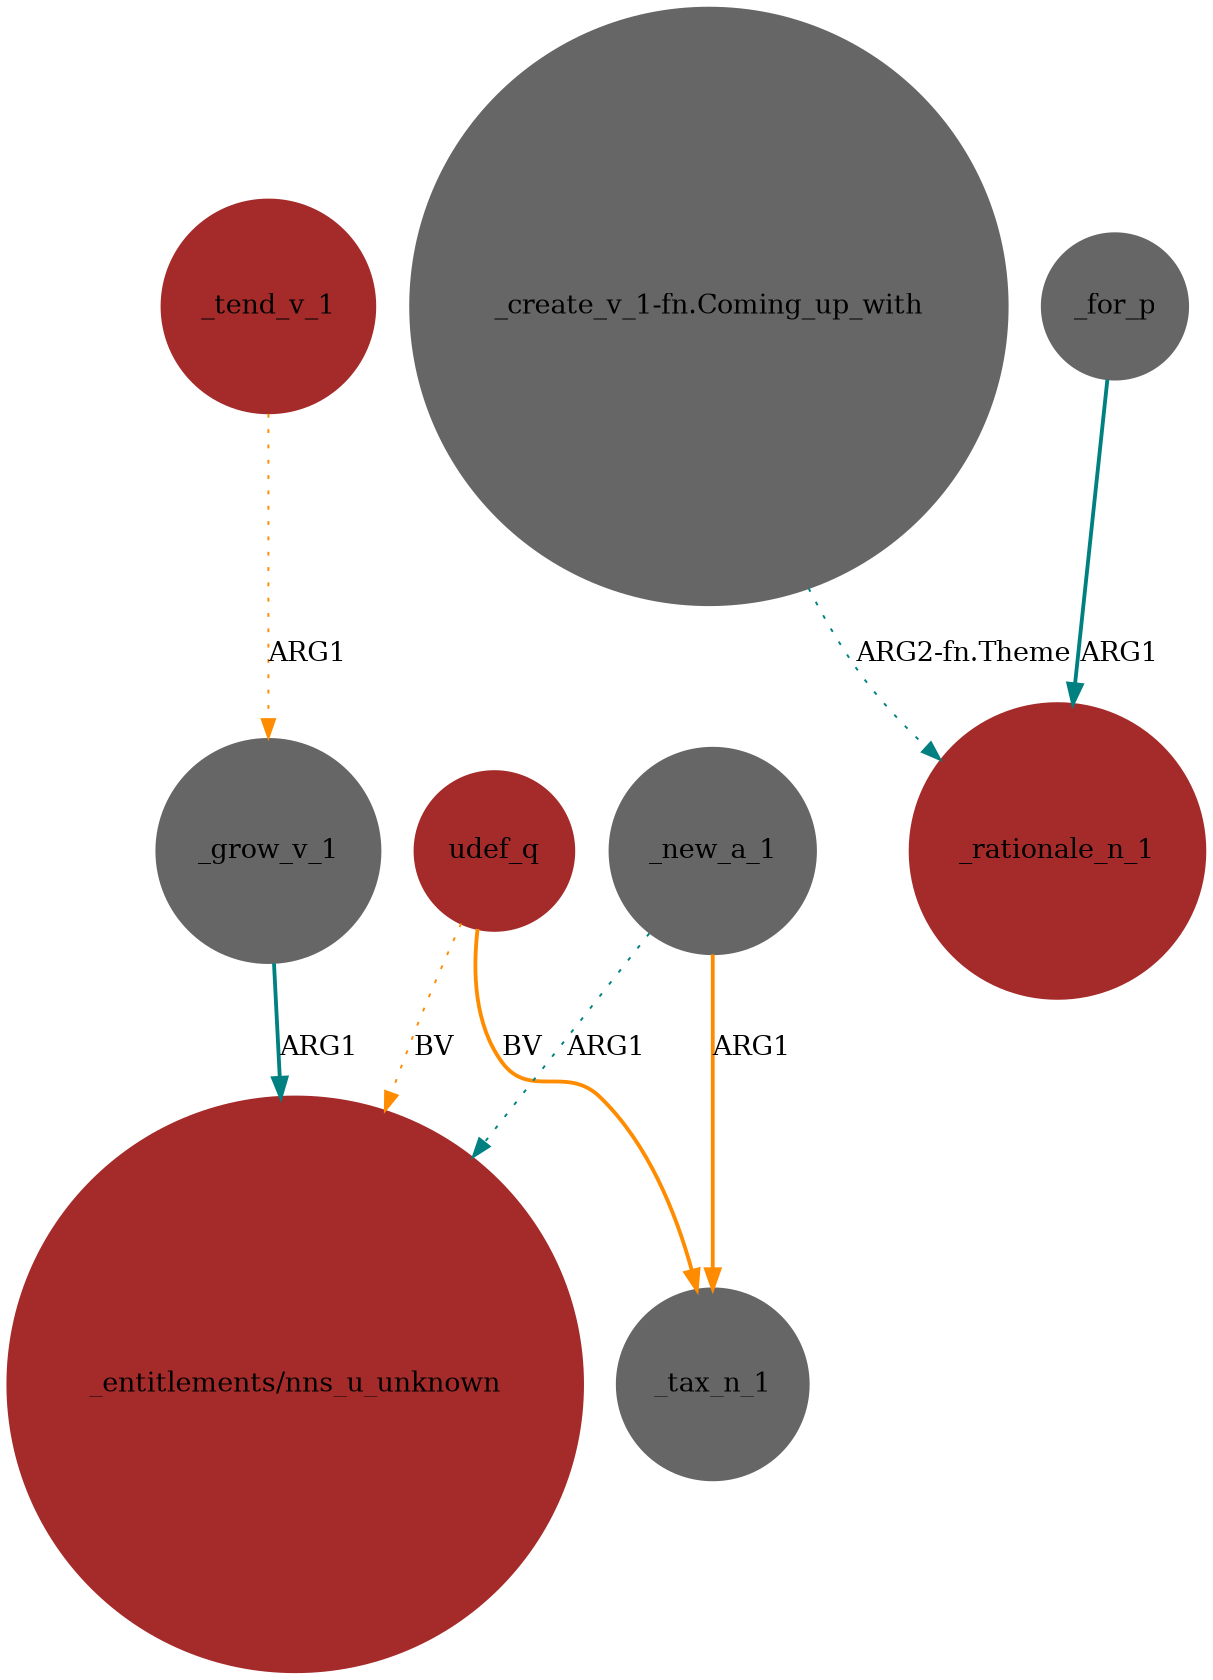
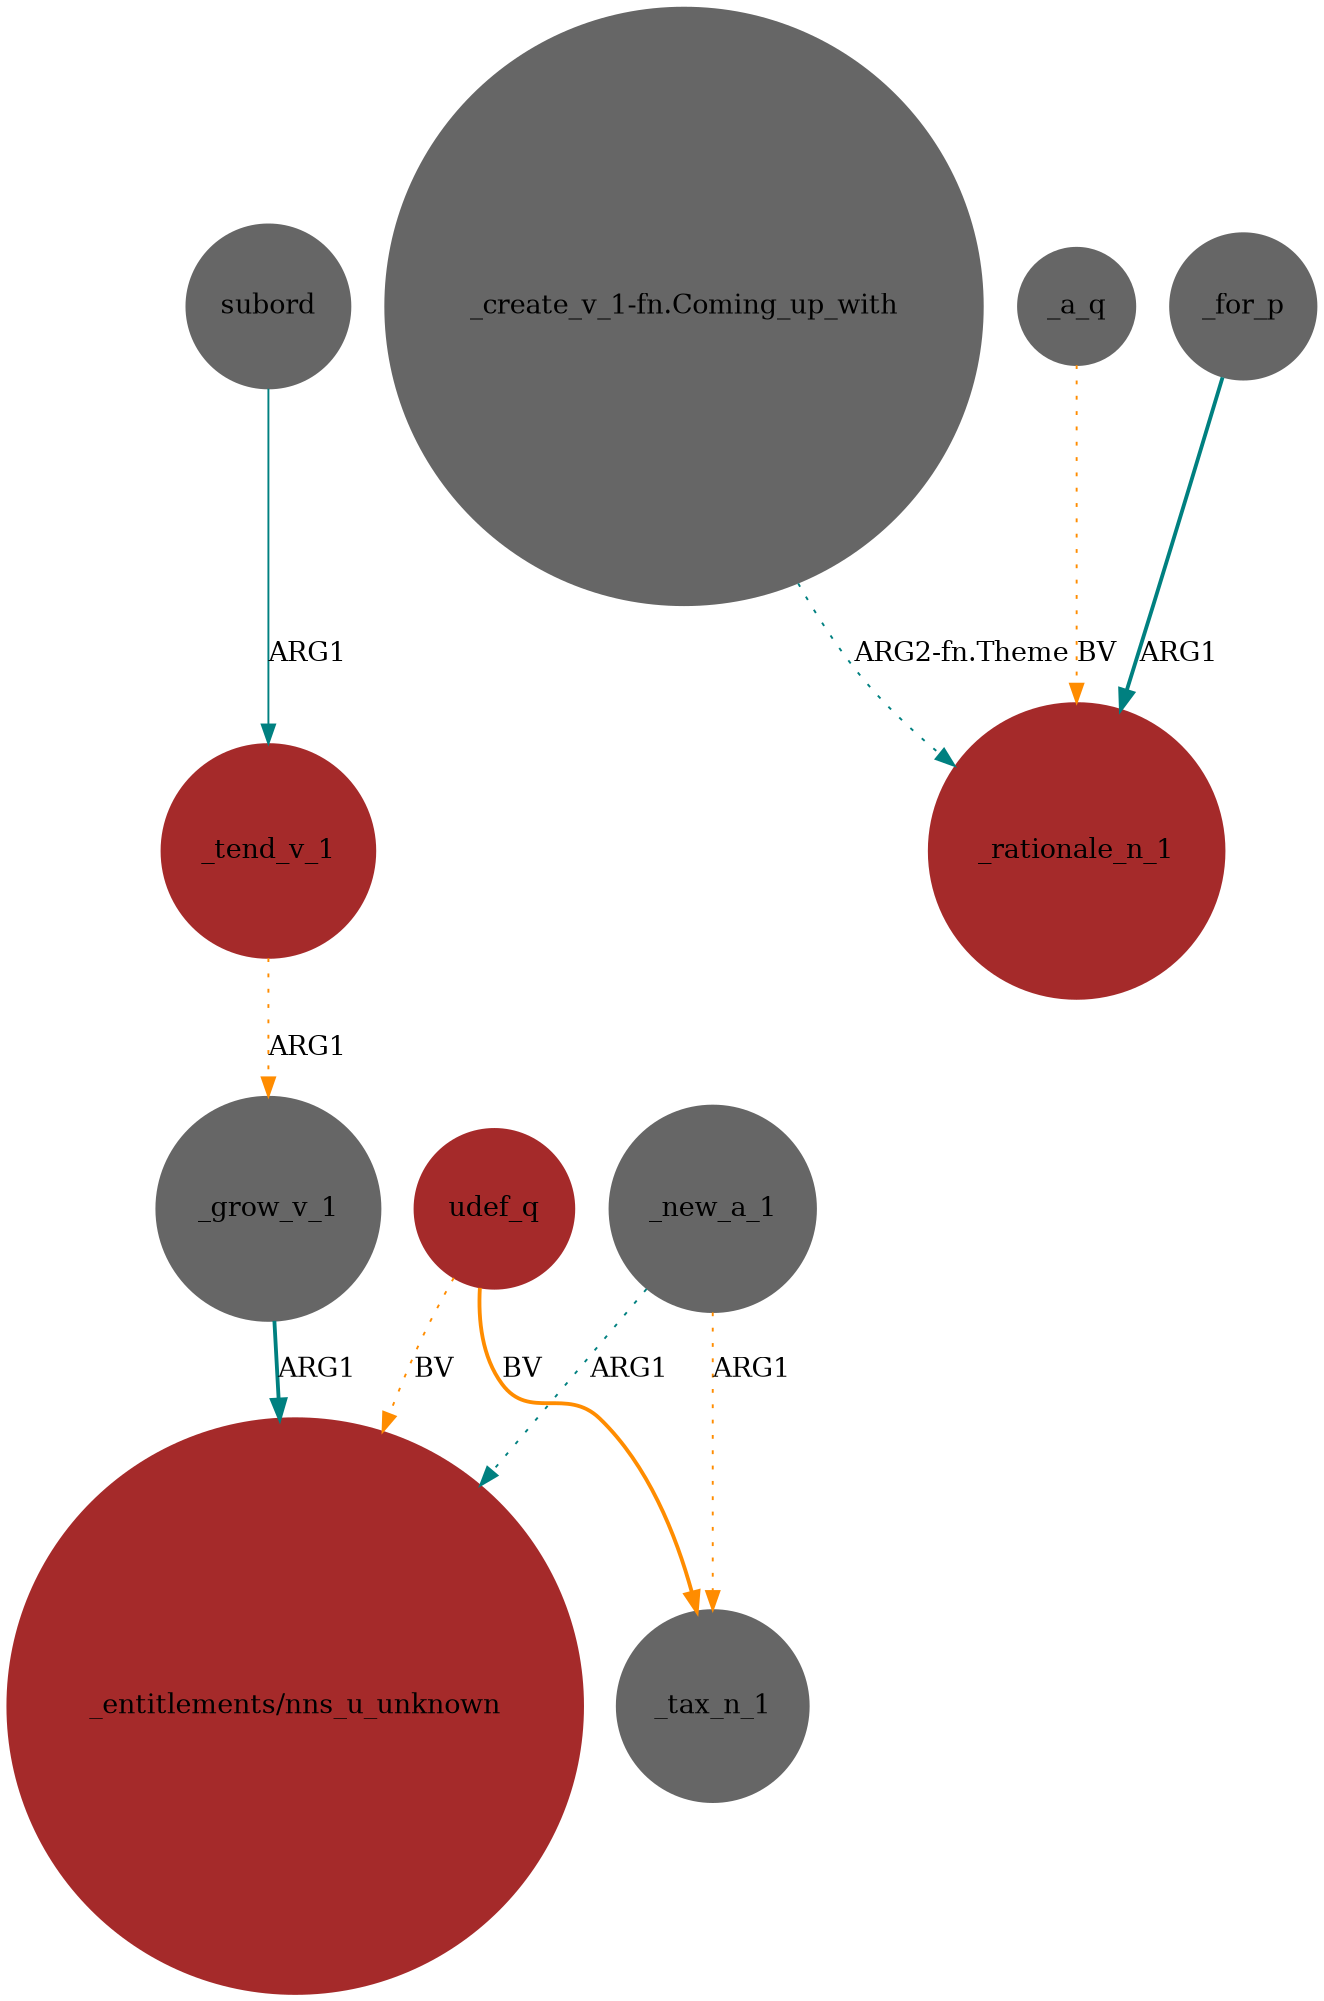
none -> (268, 306)
none -> (1077, 306)
(713, 1112) -> (713, 1451)
